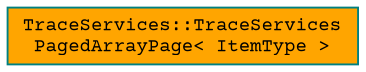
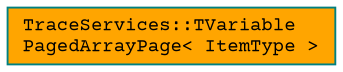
(183, 36) -> (171, 36)
